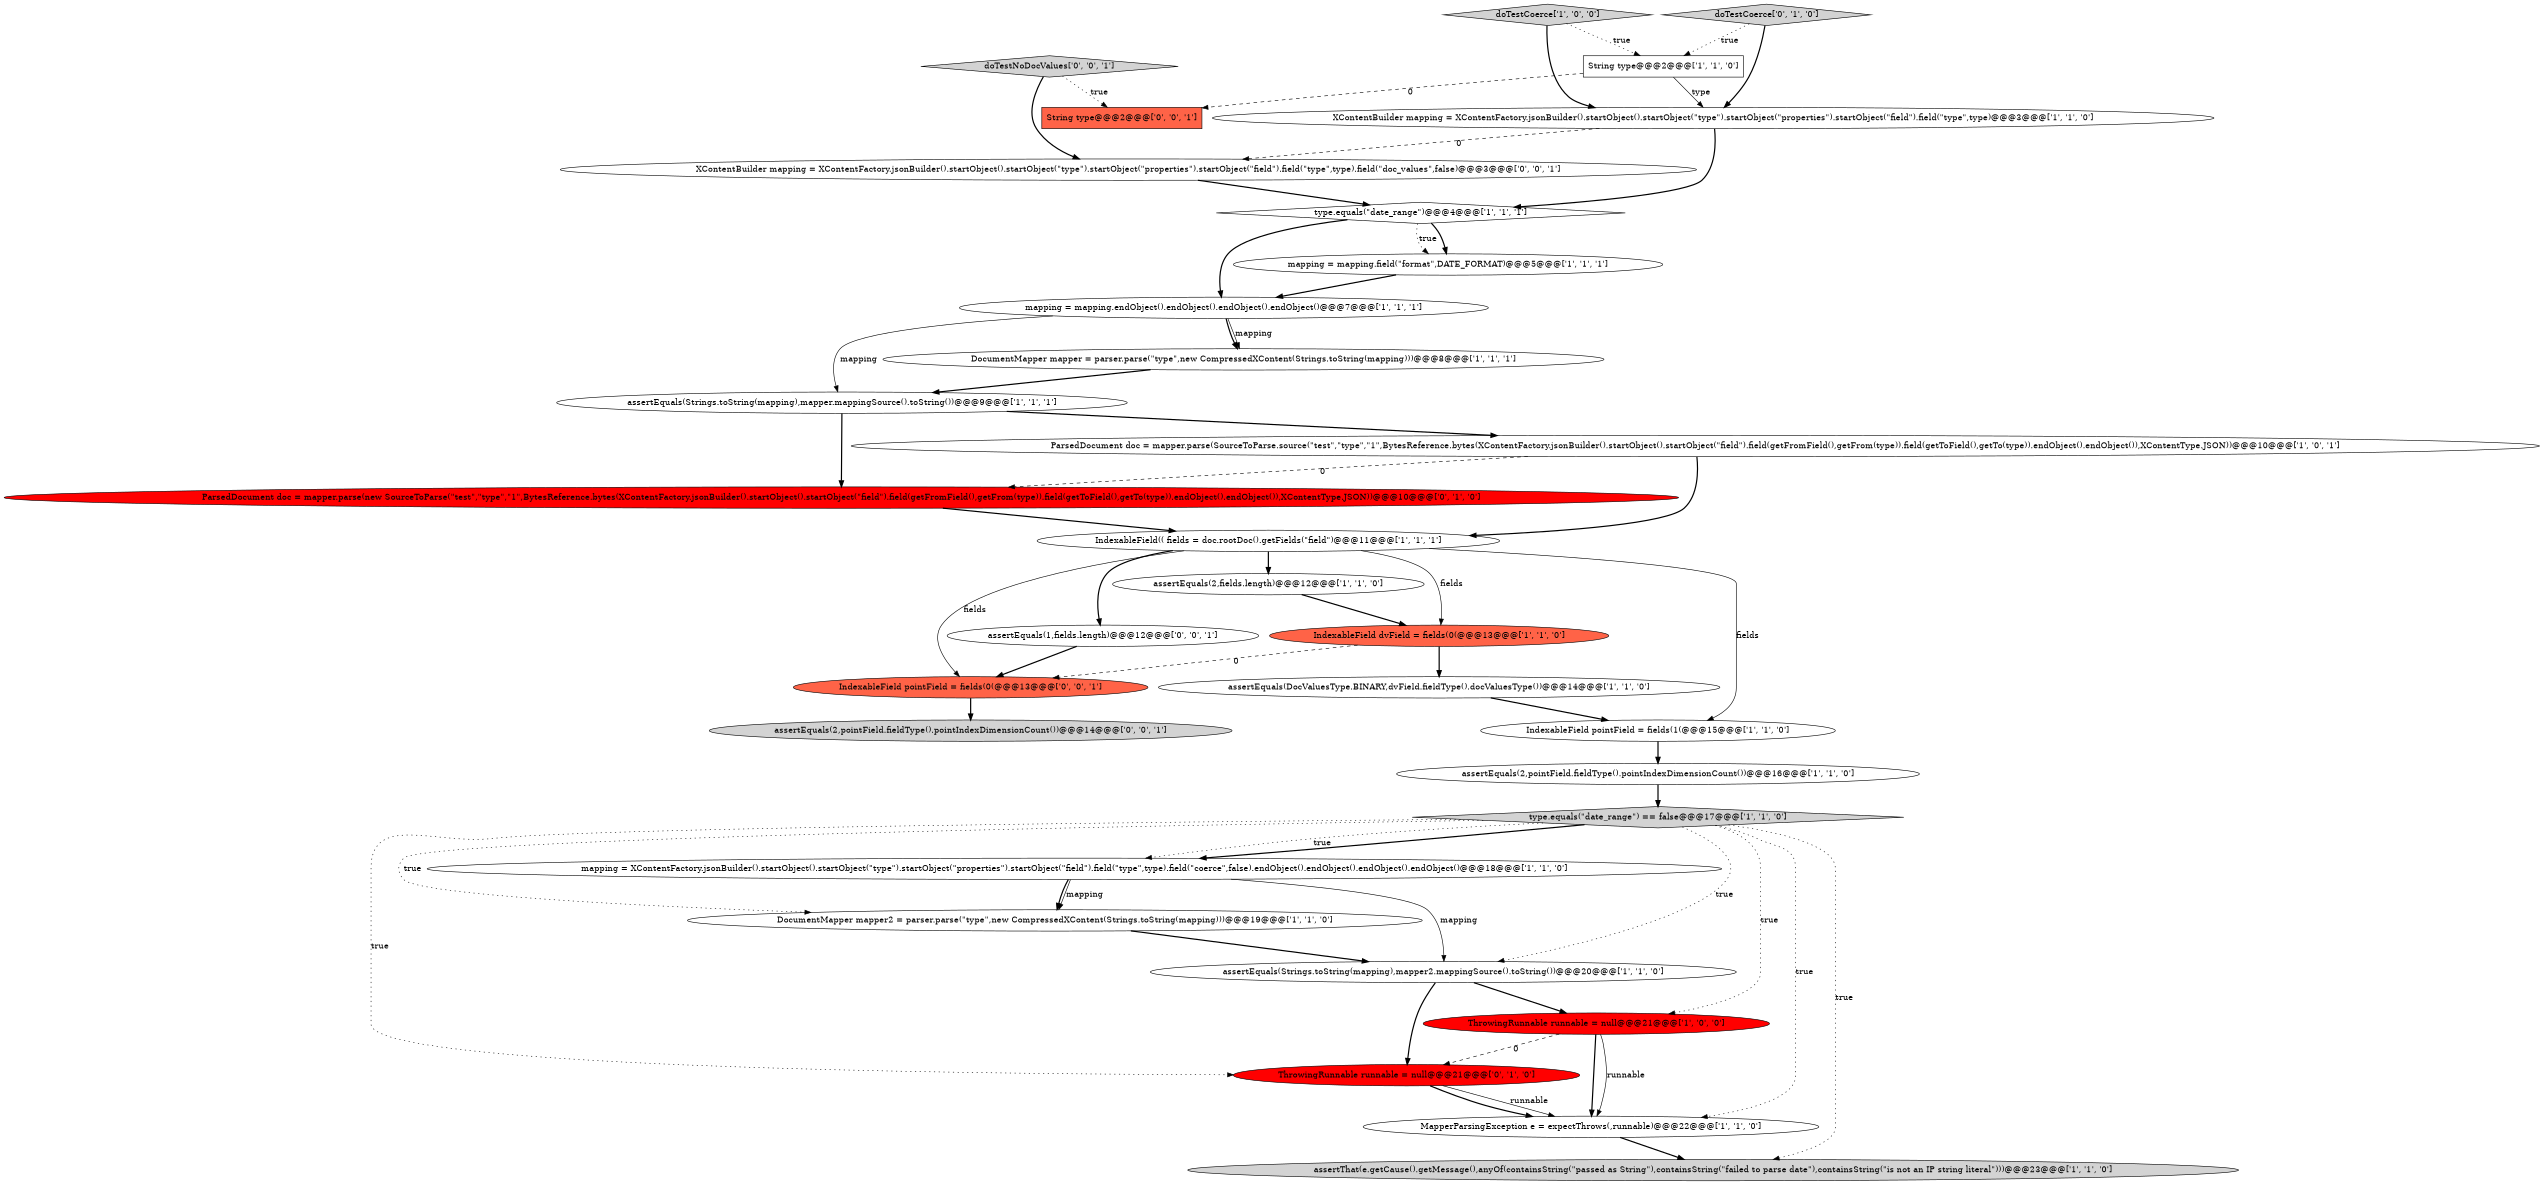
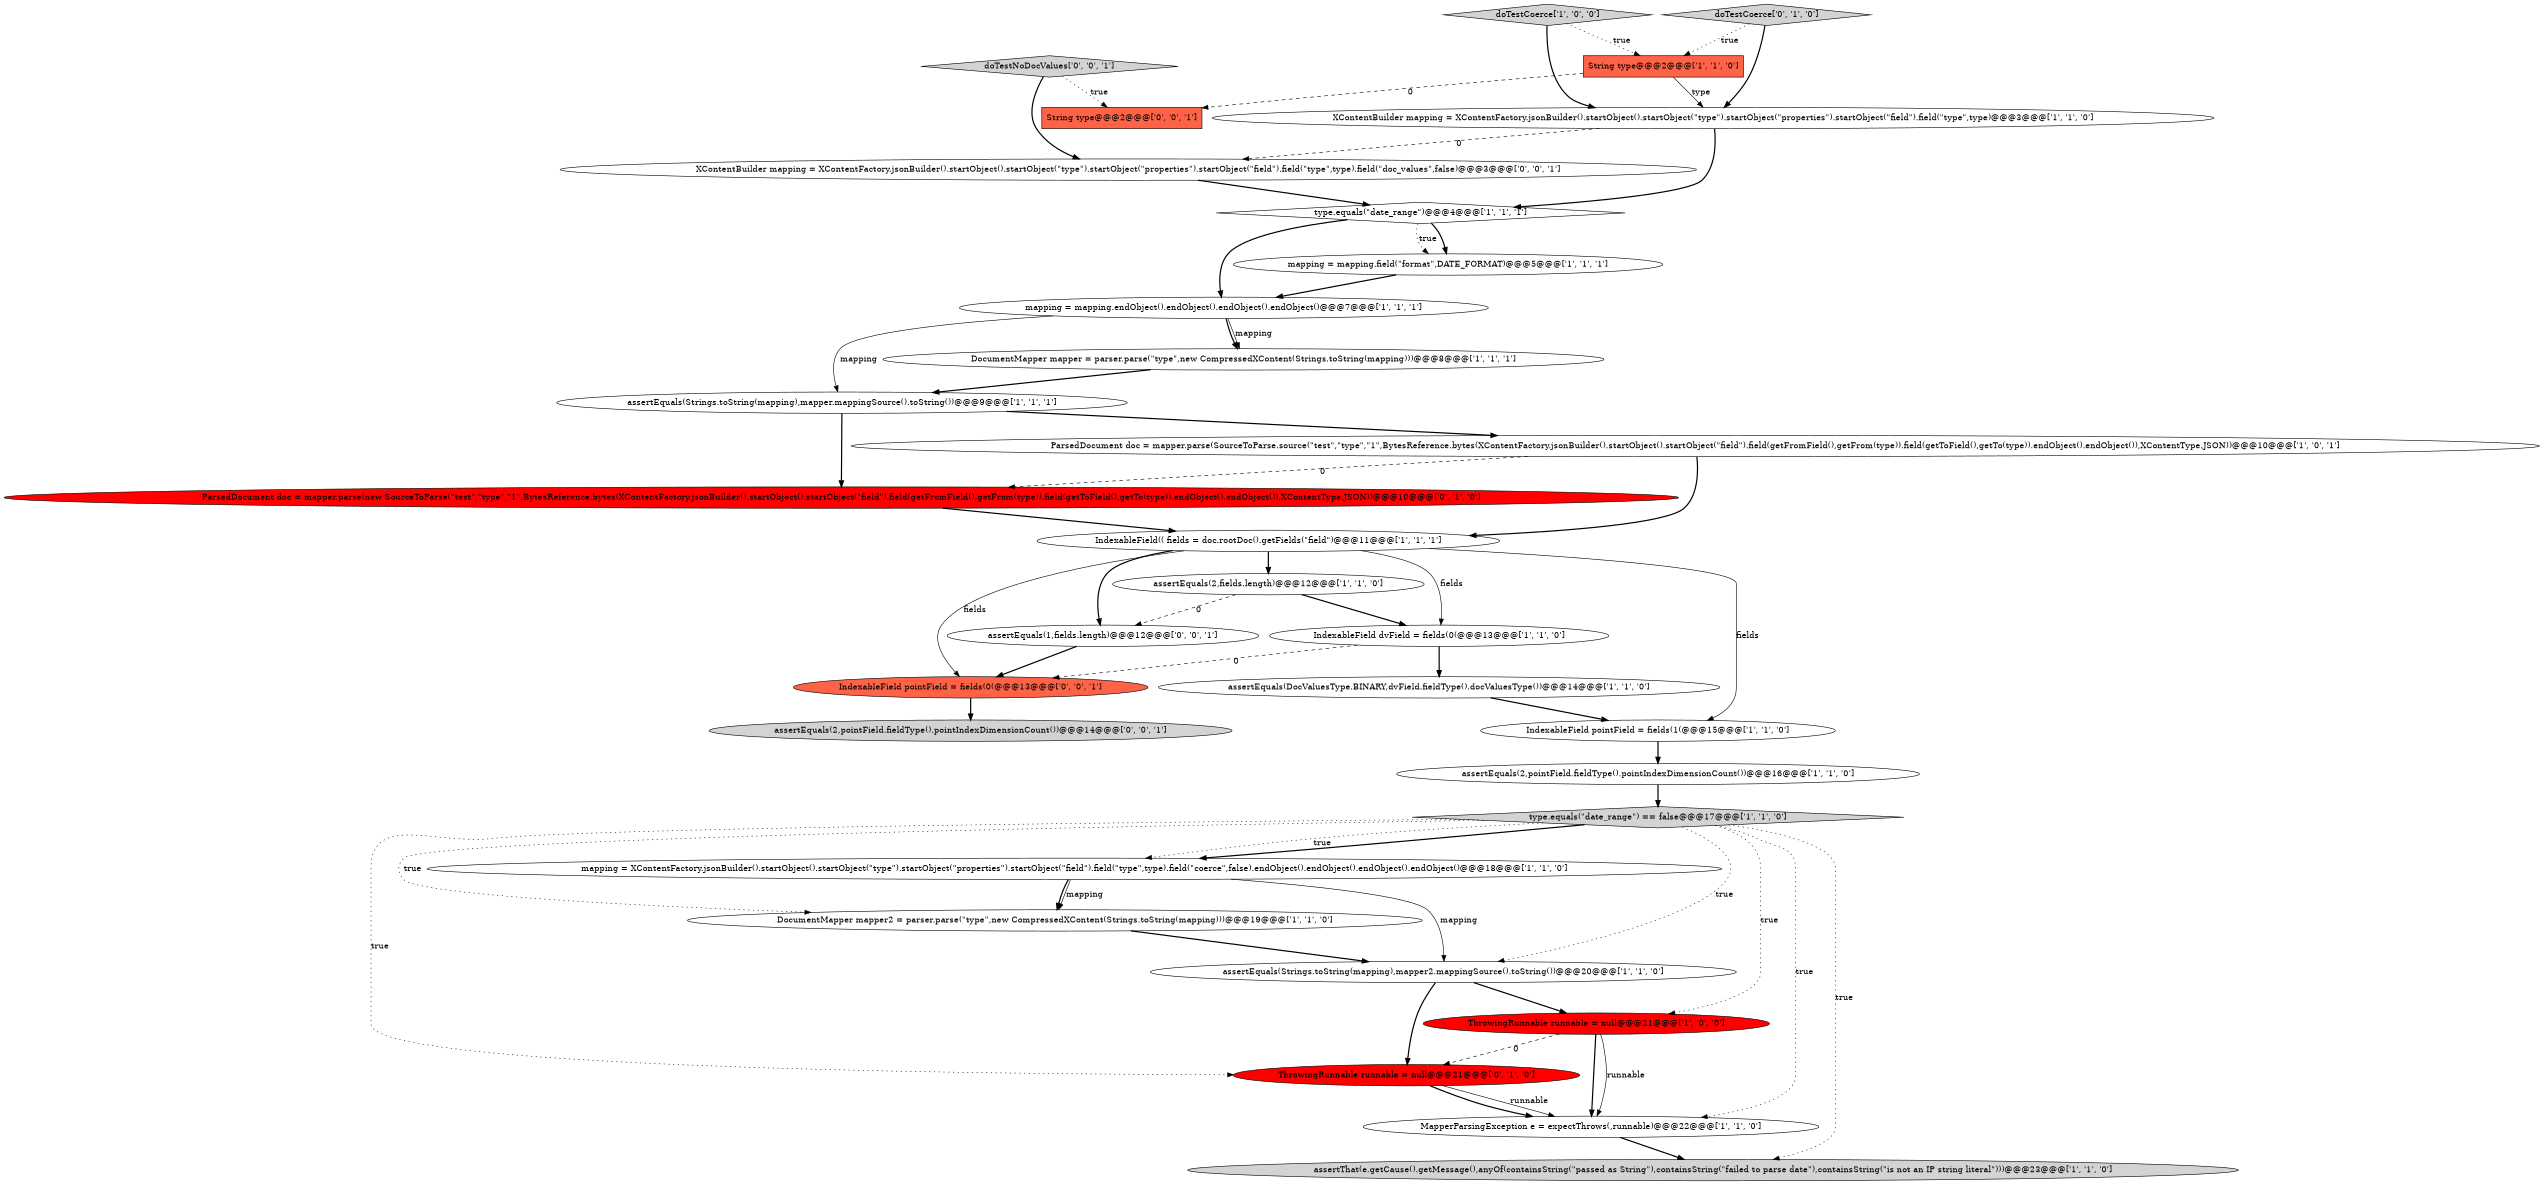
(1663, 66) -> (1663, 66)
none -> (1188, 609)
(1439, 636) -> (1439, 636)
